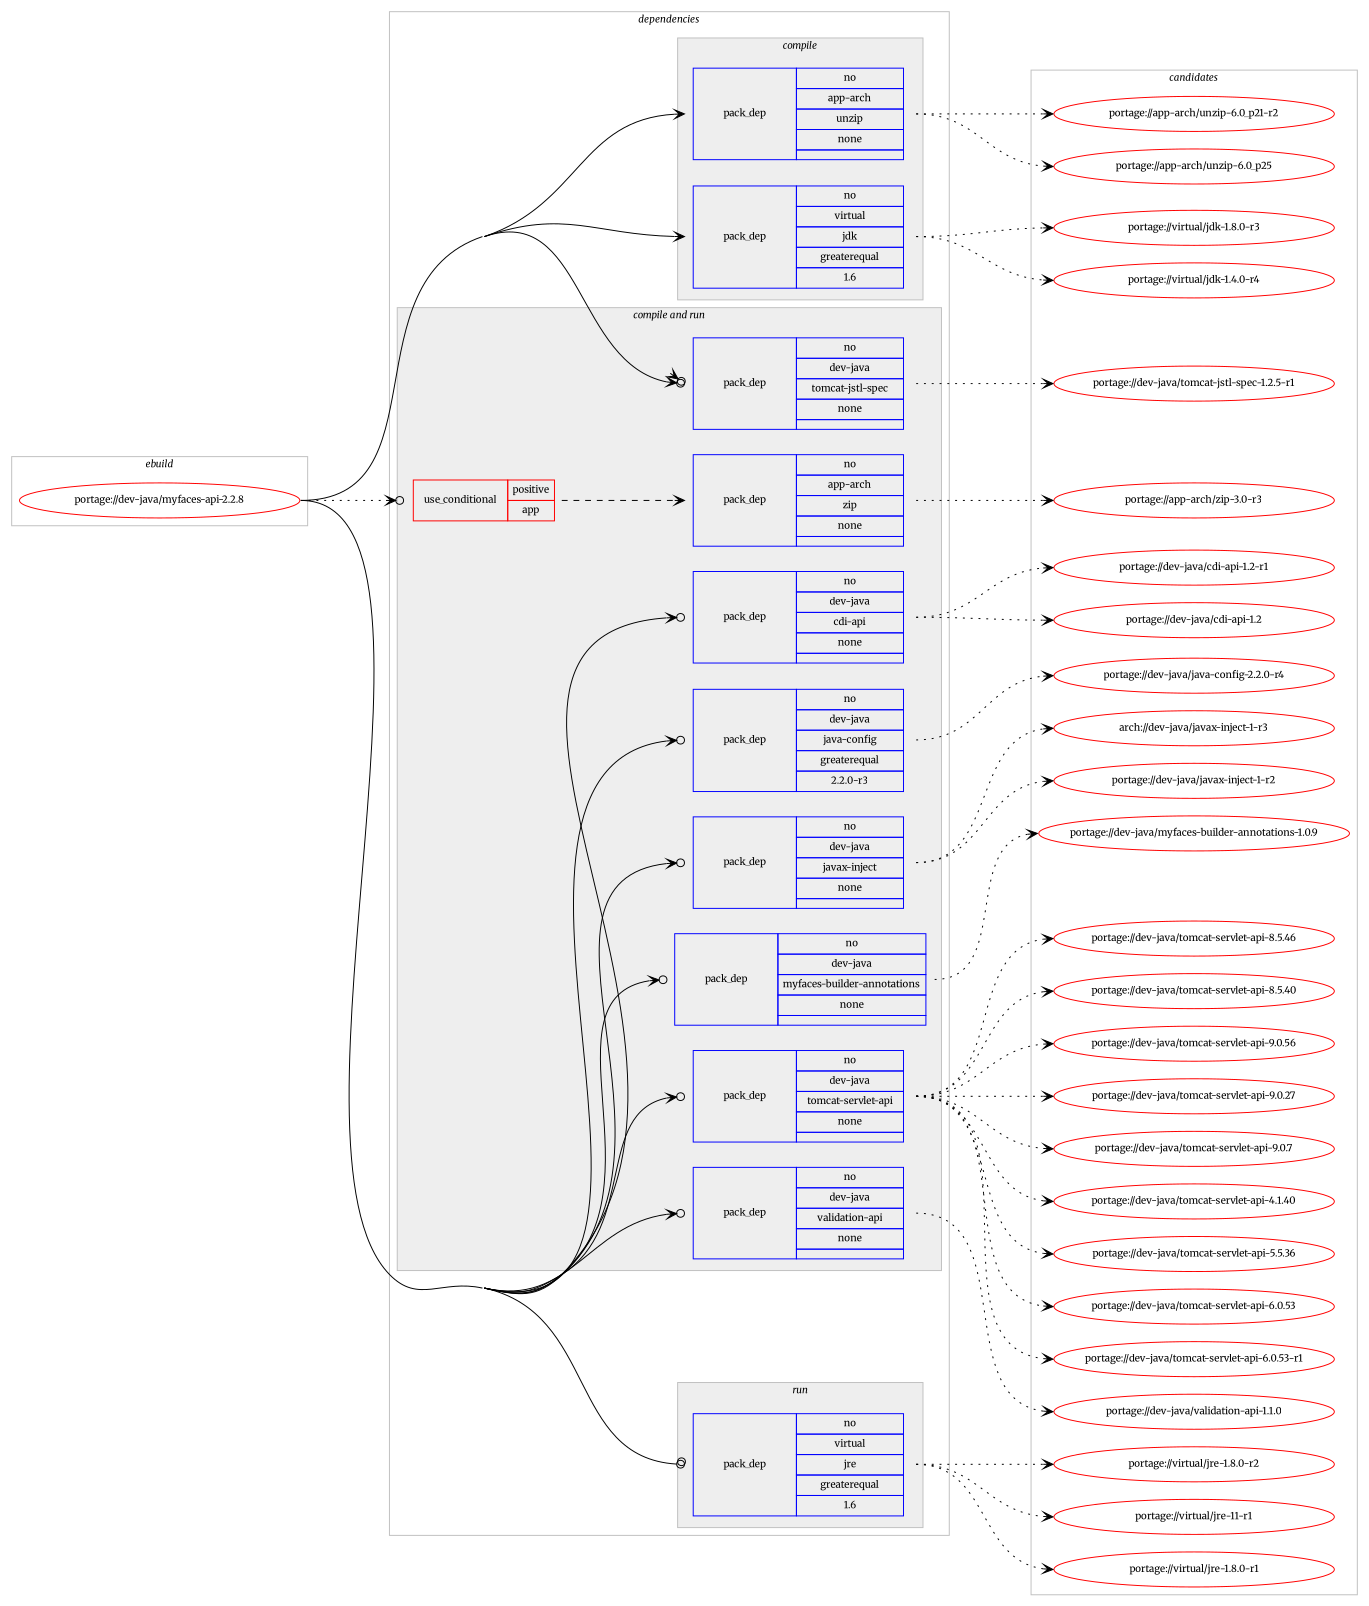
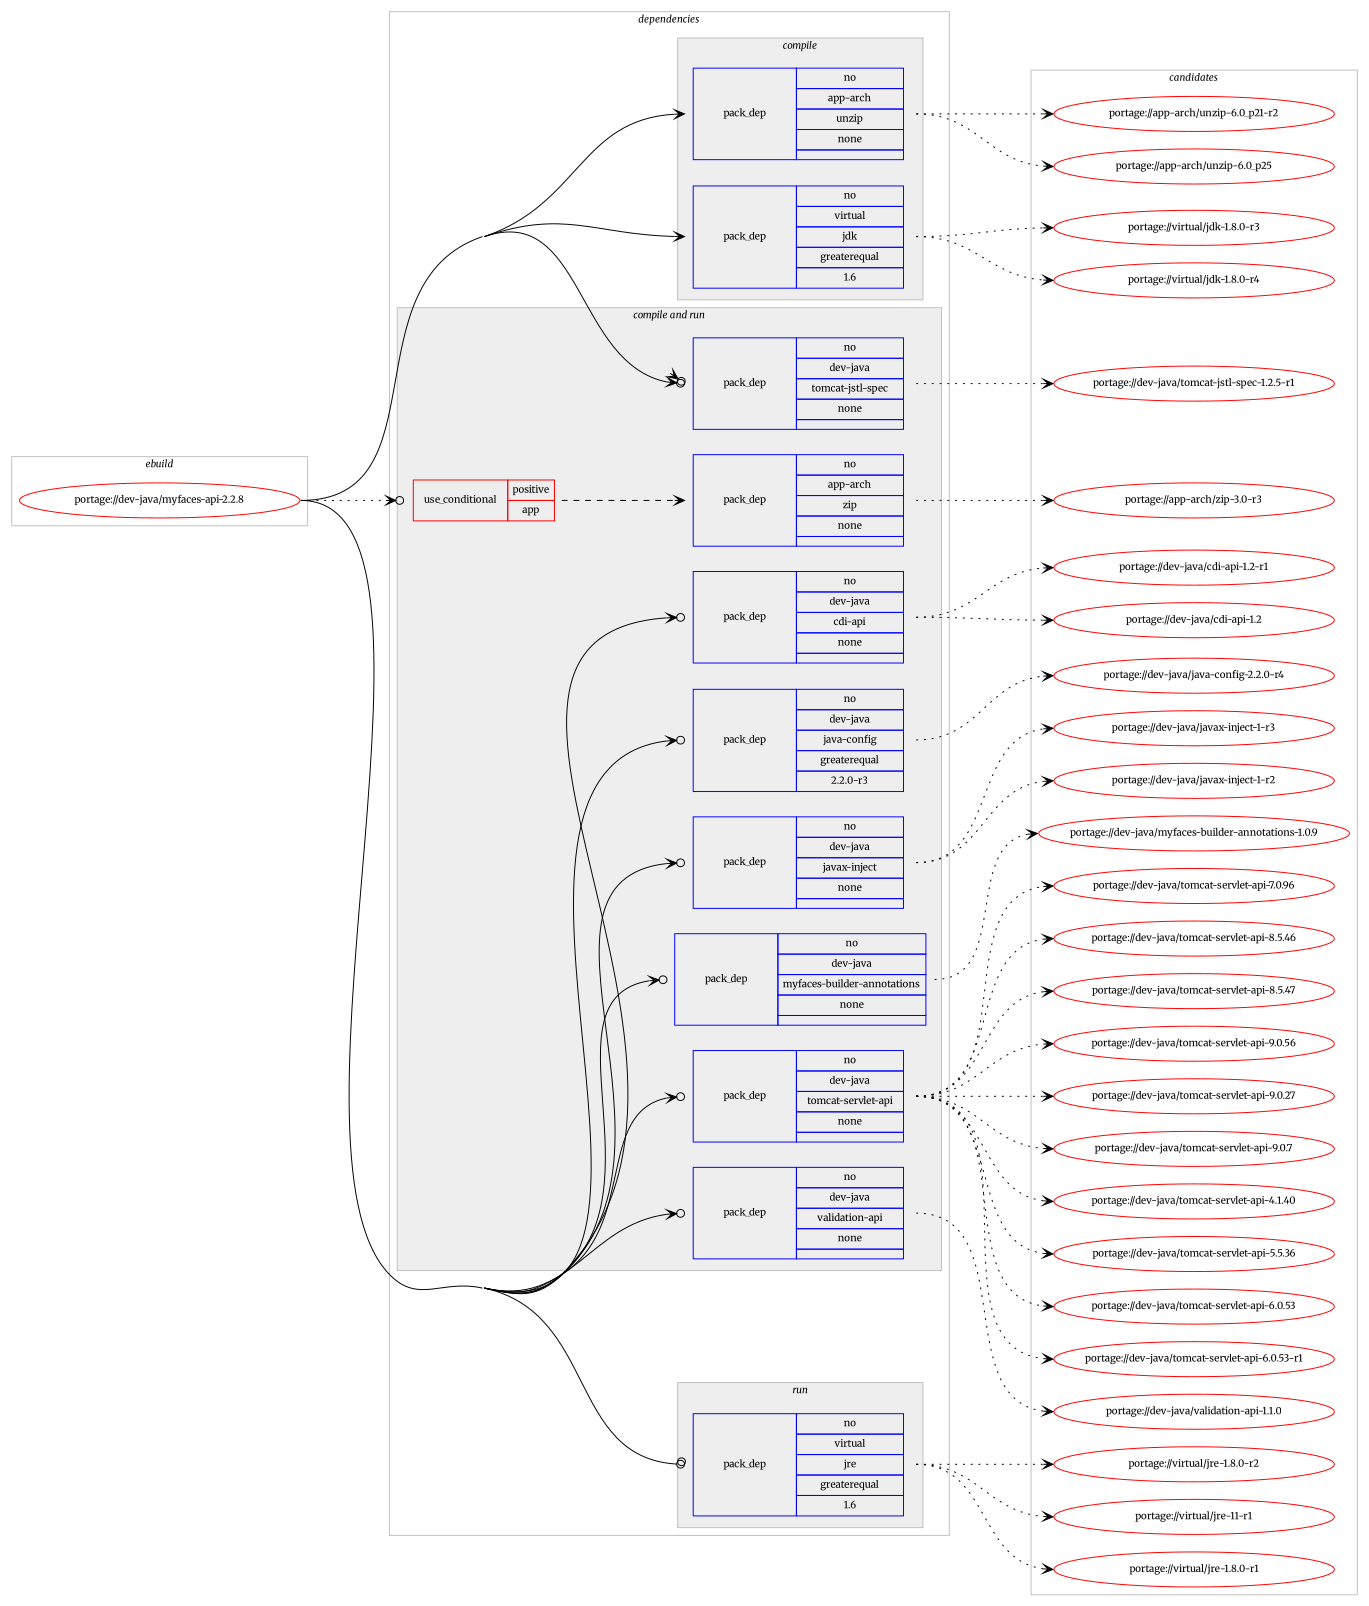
(1194, 280) -> (1194, 280)
(1194, 728) -> (1194, 728)
none -> (1194, 886)
(1194, 991) -> (1194, 991)
